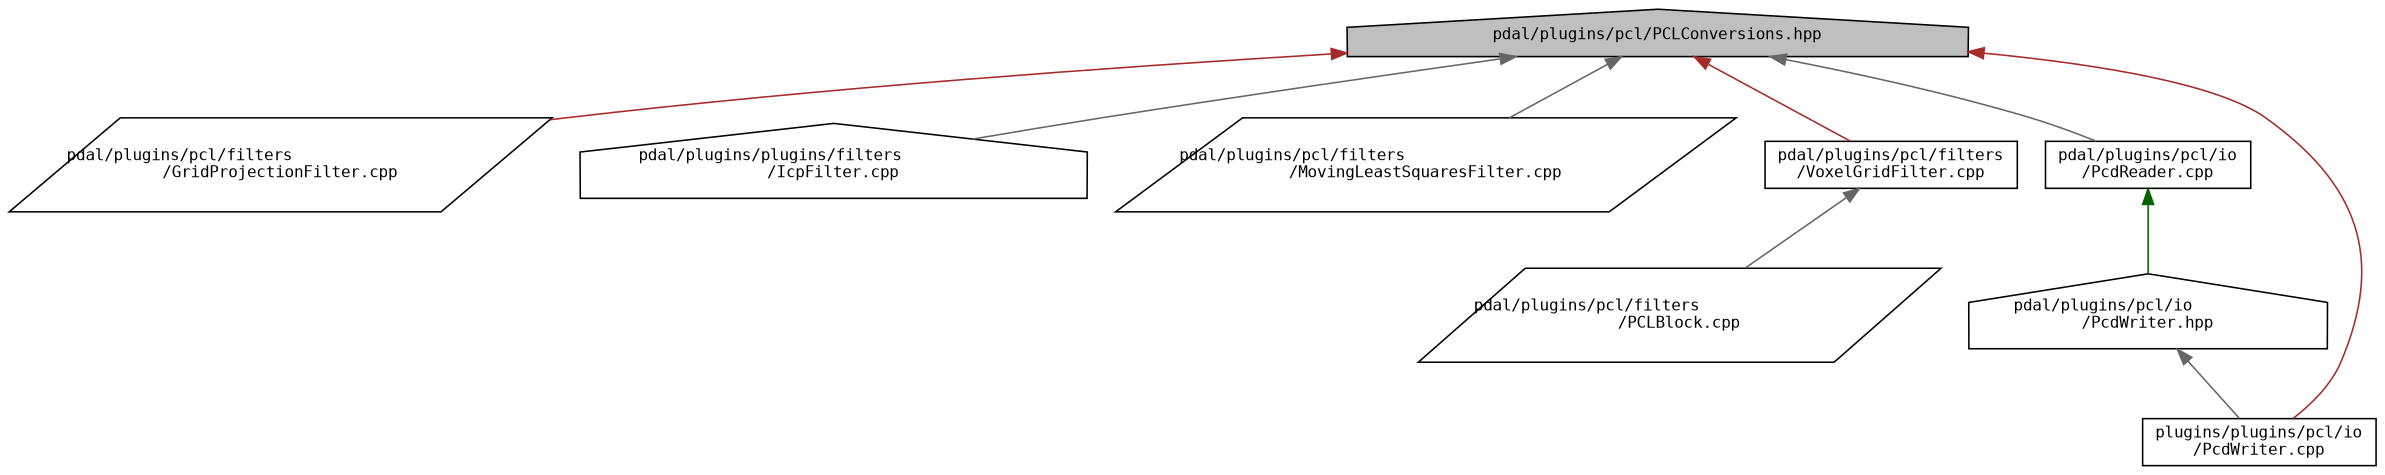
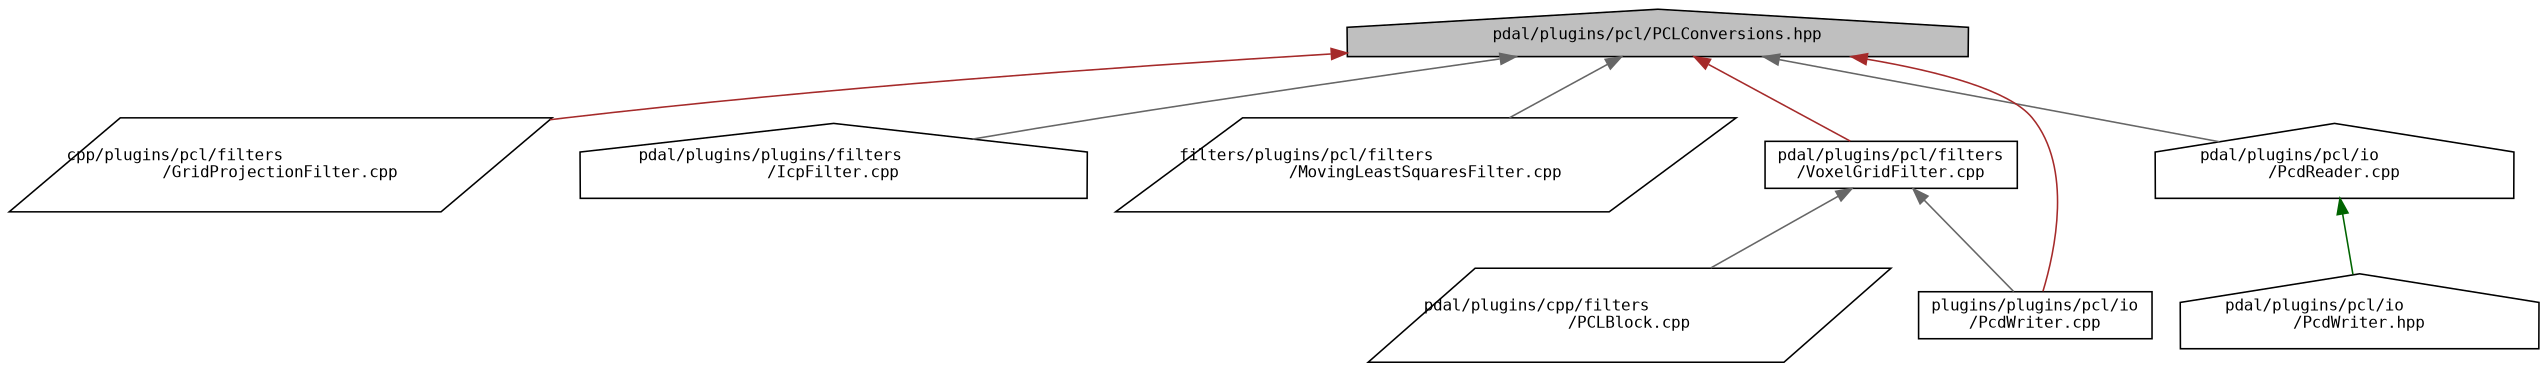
(281, 165) -> (281, 165)
(1426, 165) -> (1426, 165)
(2148, 165) -> (2334, 165)
(1680, 315) -> (1629, 315)
(2214, 390) -> (1969, 246)
